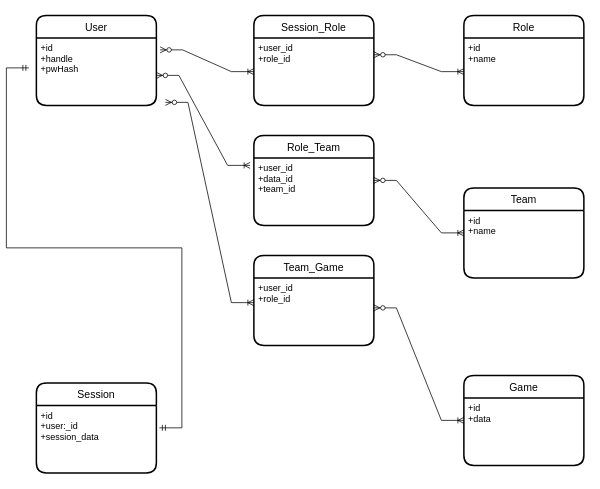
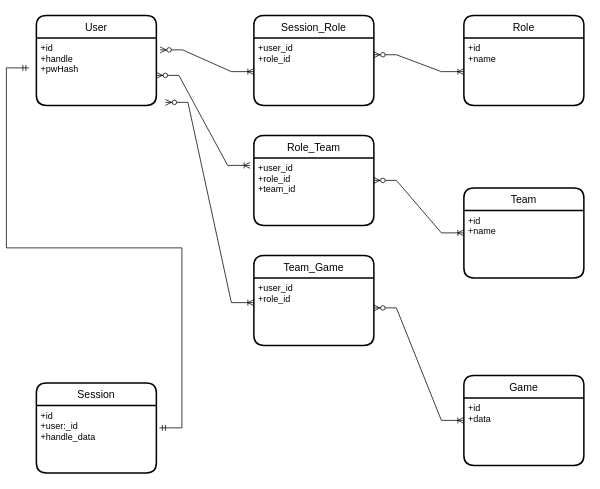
(277, 168) -> (277, 168)
(47, 416) -> (47, 416)
